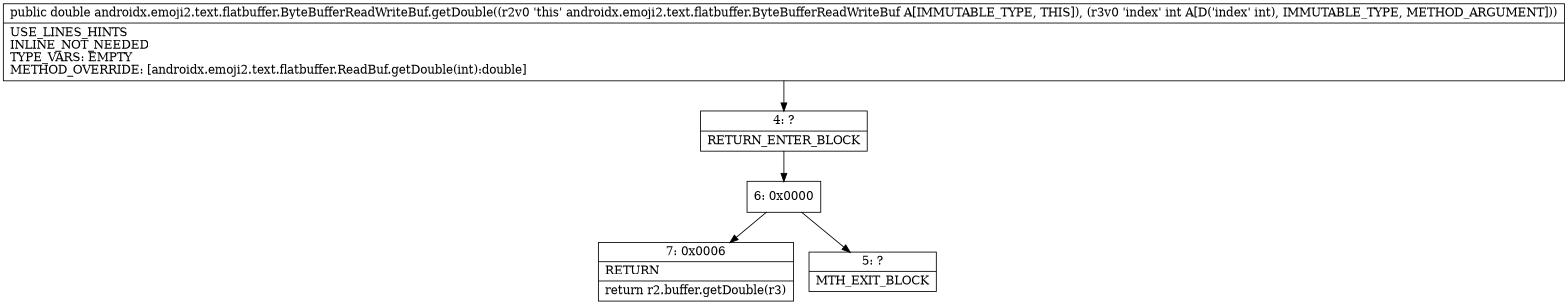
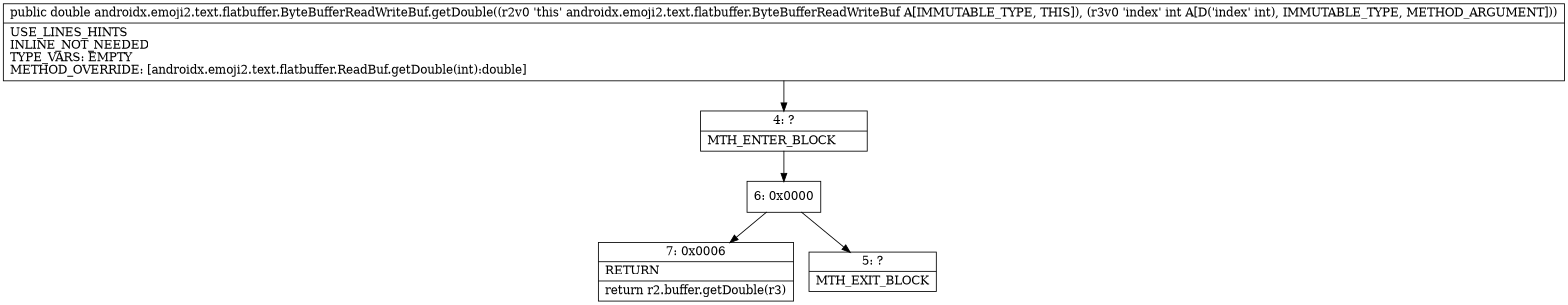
(784, 141) -> (772, 141)
